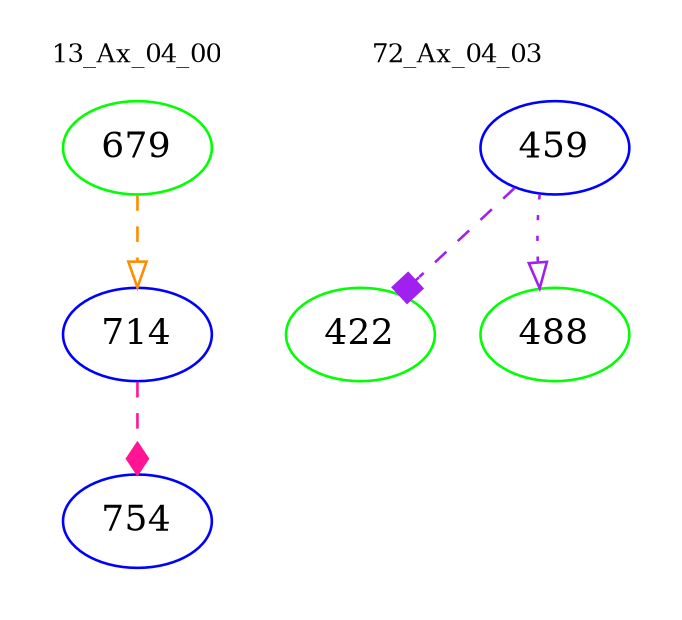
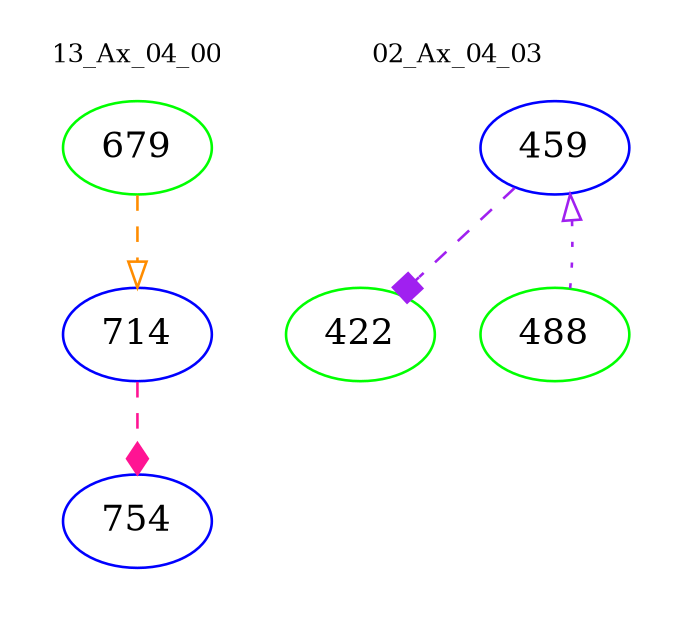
(458, 56) -> (458, 56)
(538, 228) -> (572, 255)
